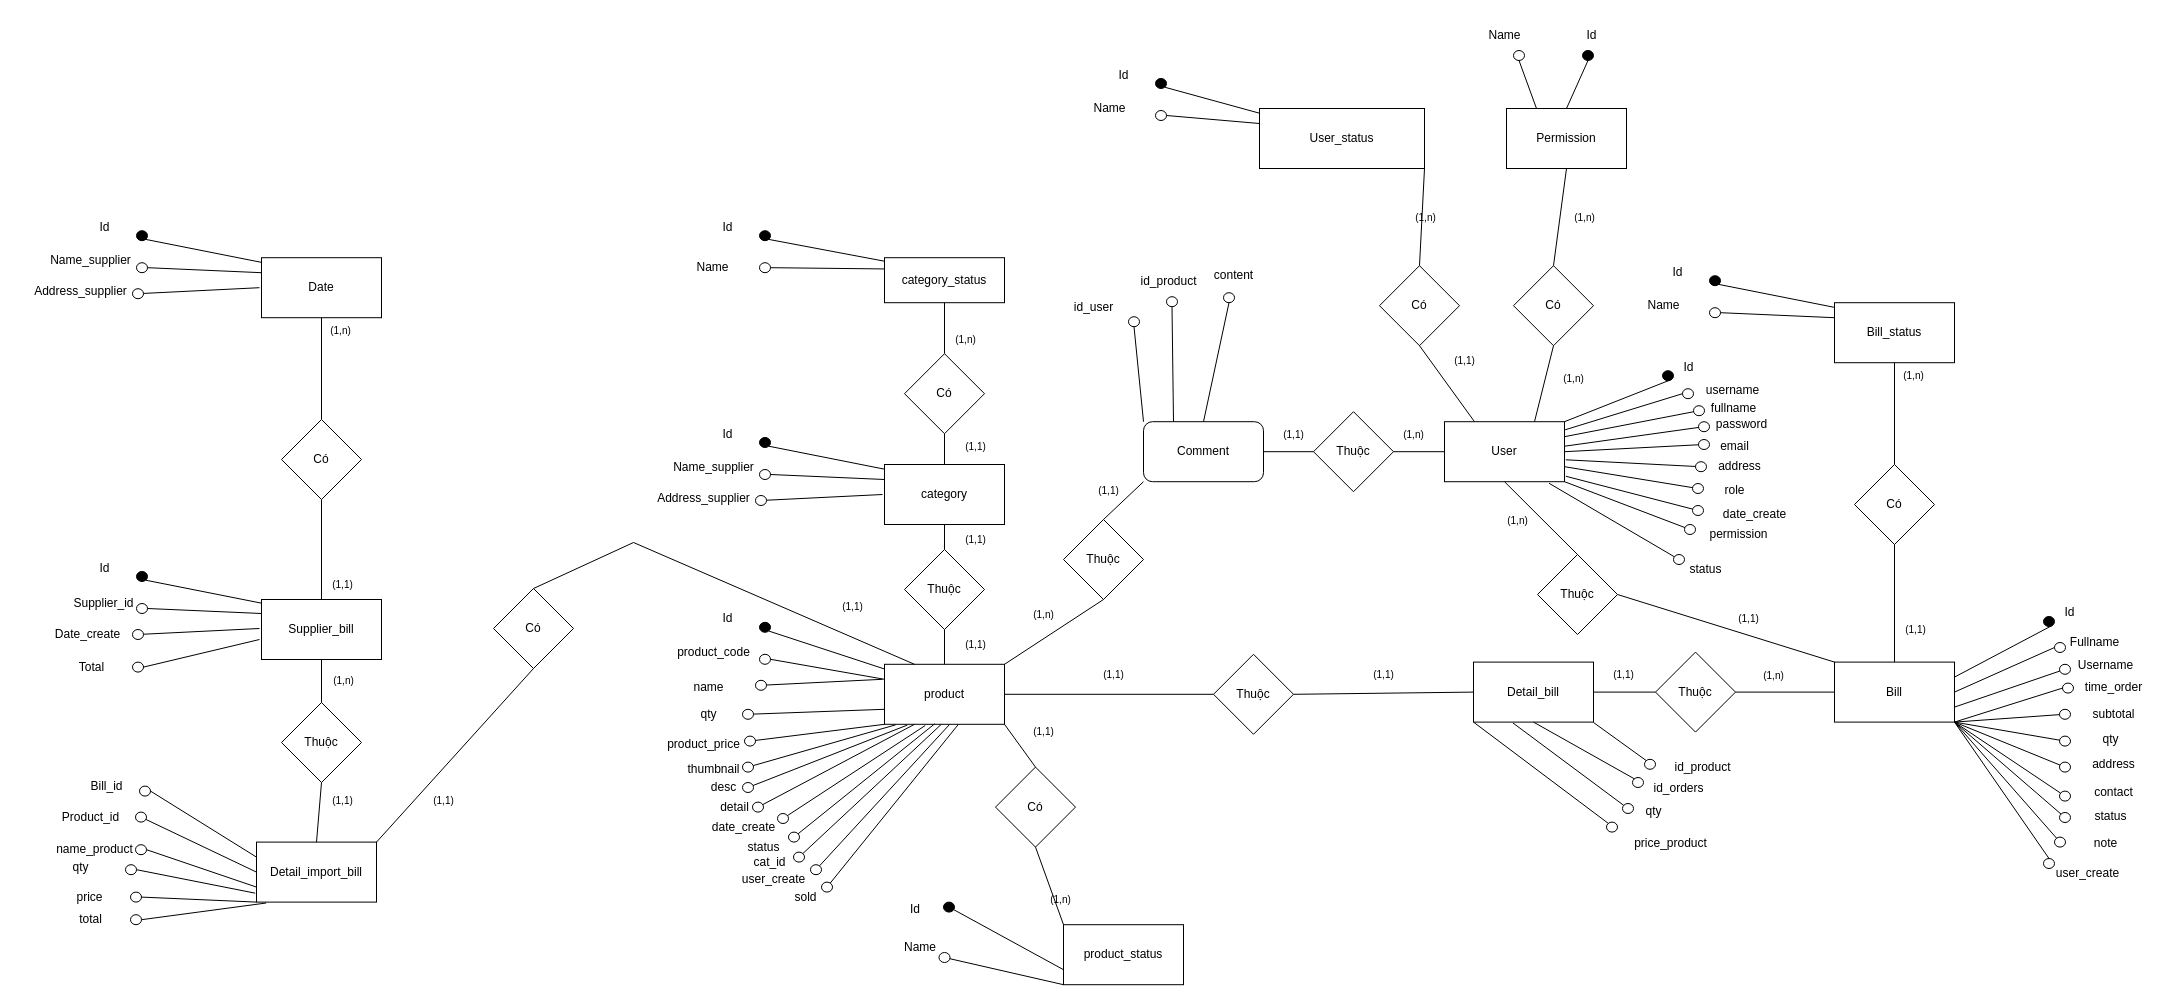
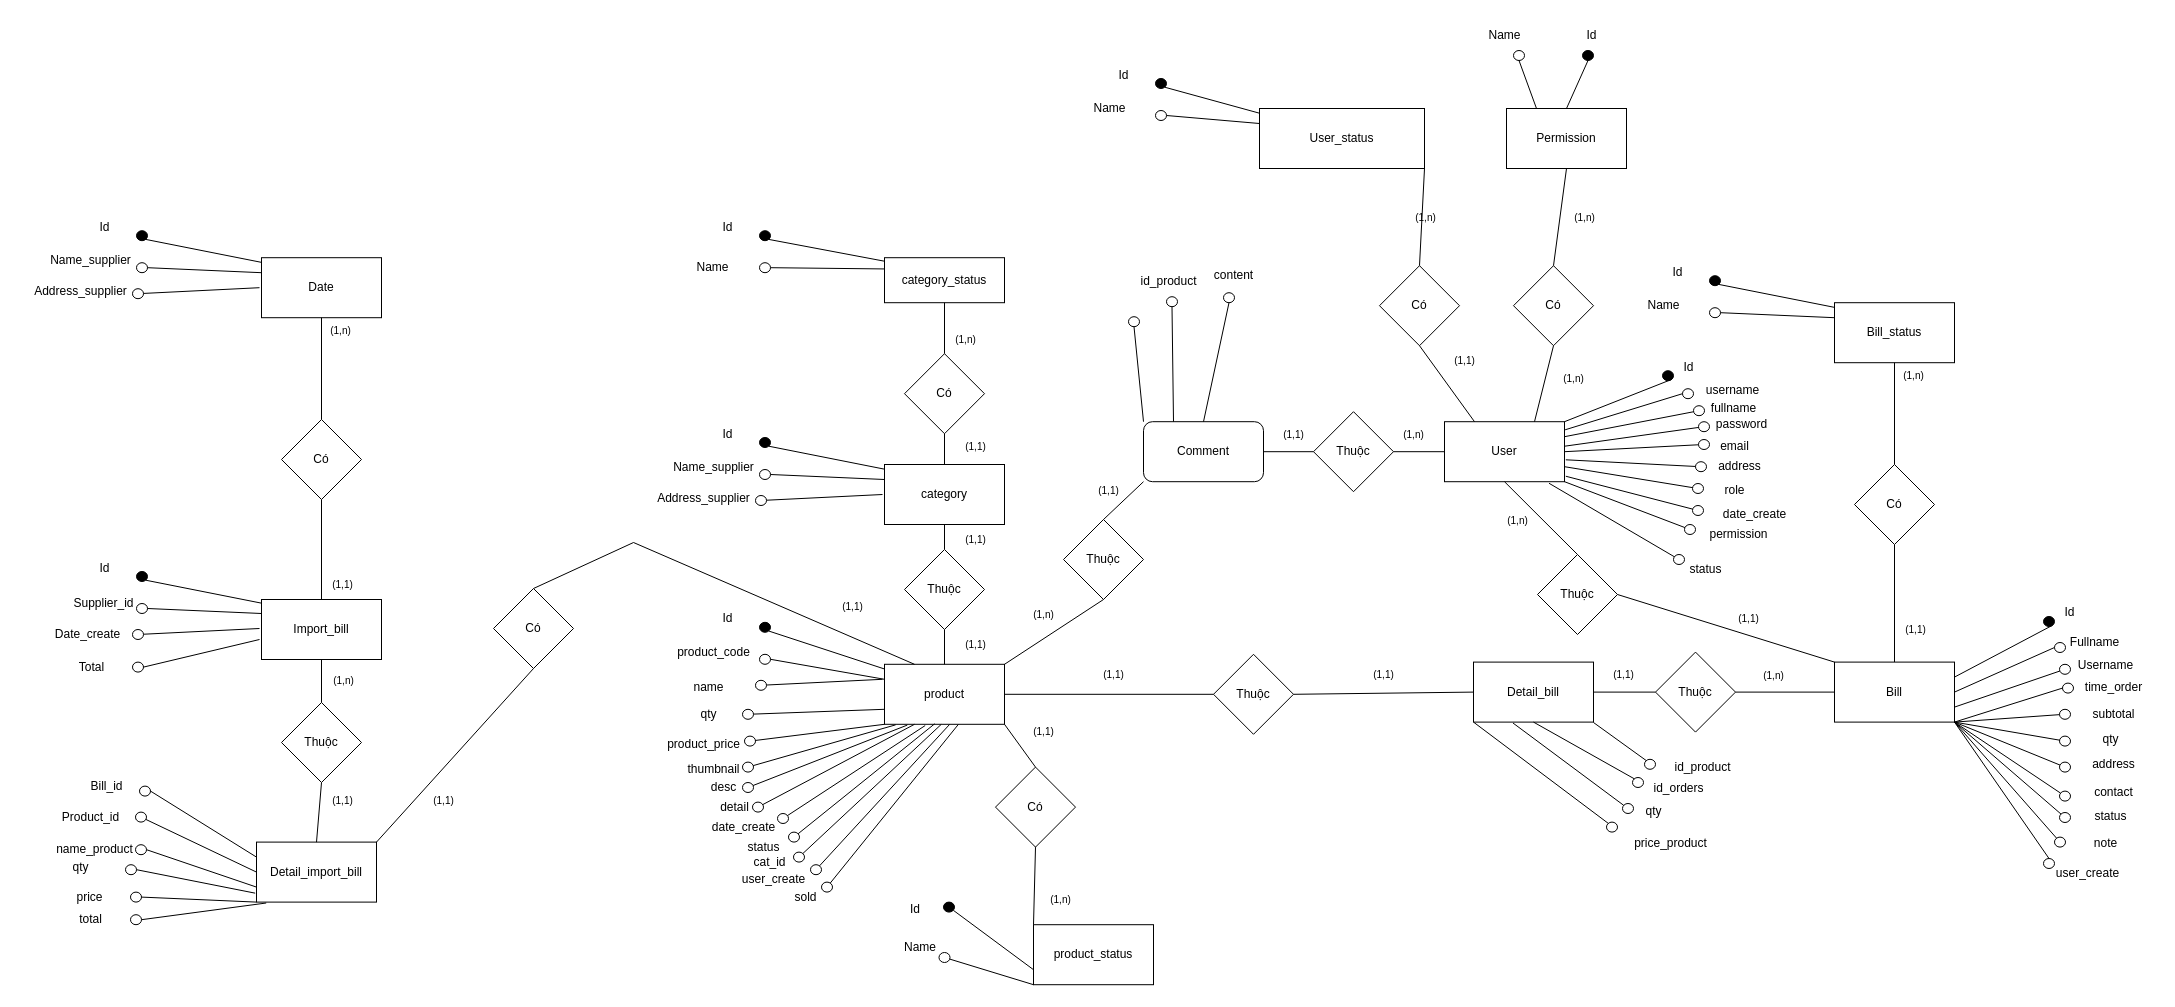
(1094, 308) -> none
(322, 630) -> (322, 630)
(1124, 955) -> (1094, 955)
